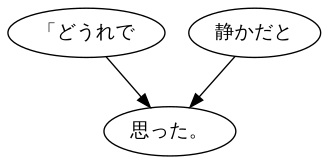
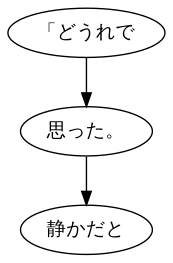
(217, 77) -> (86, 174)
